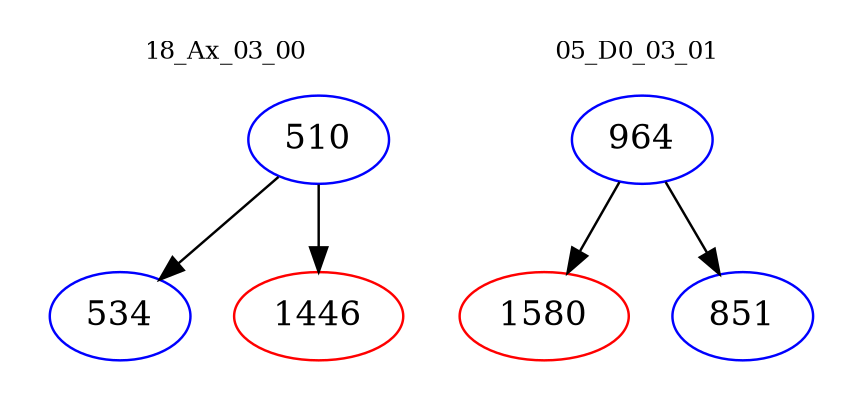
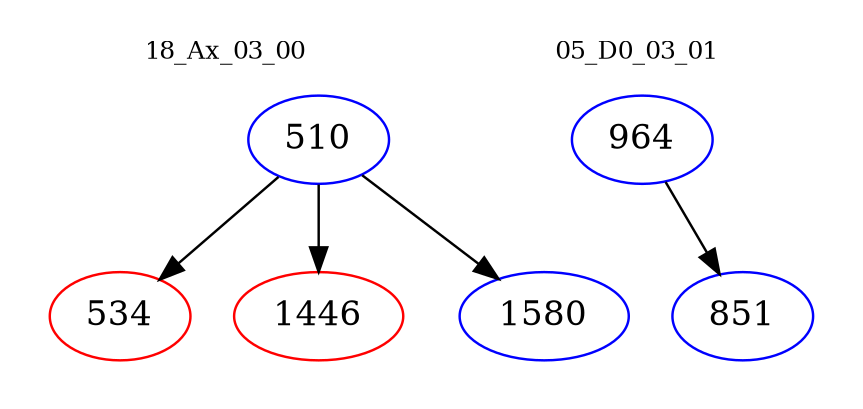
(600, 216) -> (406, 209)
(120, 316) -> (120, 316)
(544, 316) -> (544, 316)
